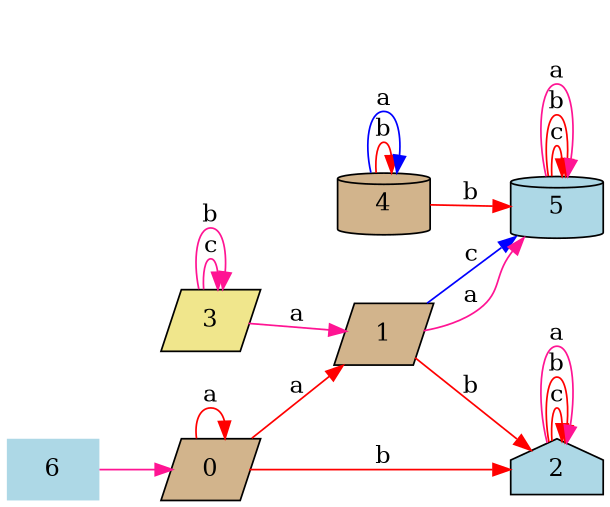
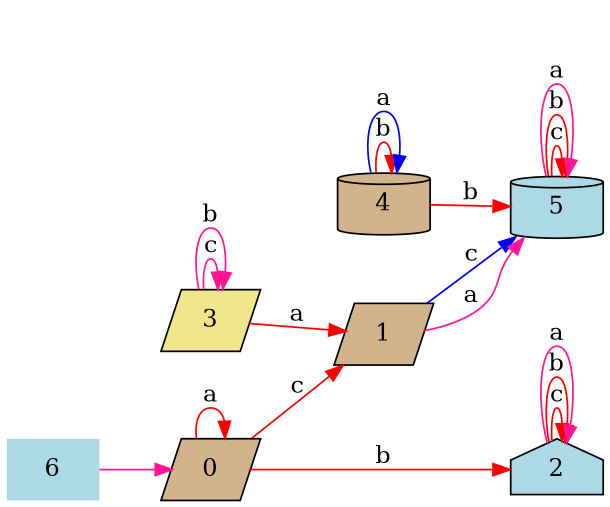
(289, 327) -> (289, 327)
(297, 386) -> (297, 386)
(466, 398) -> none
